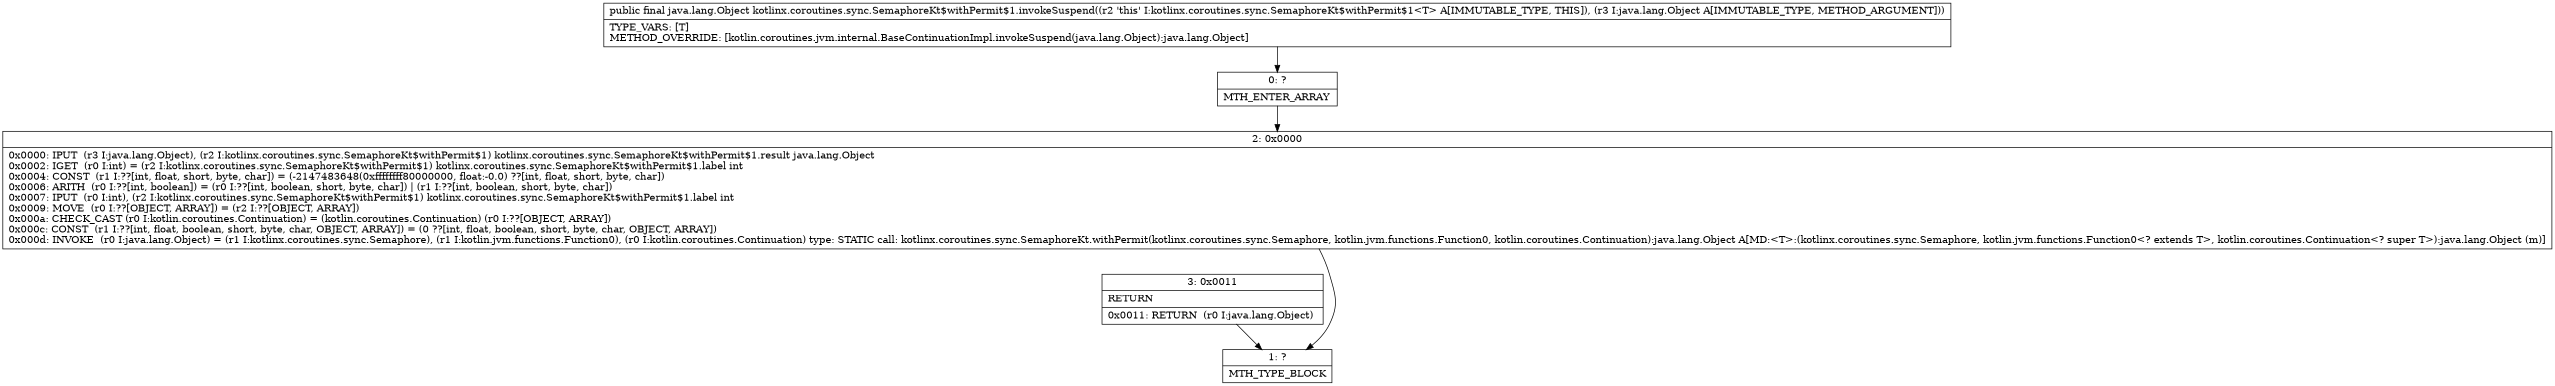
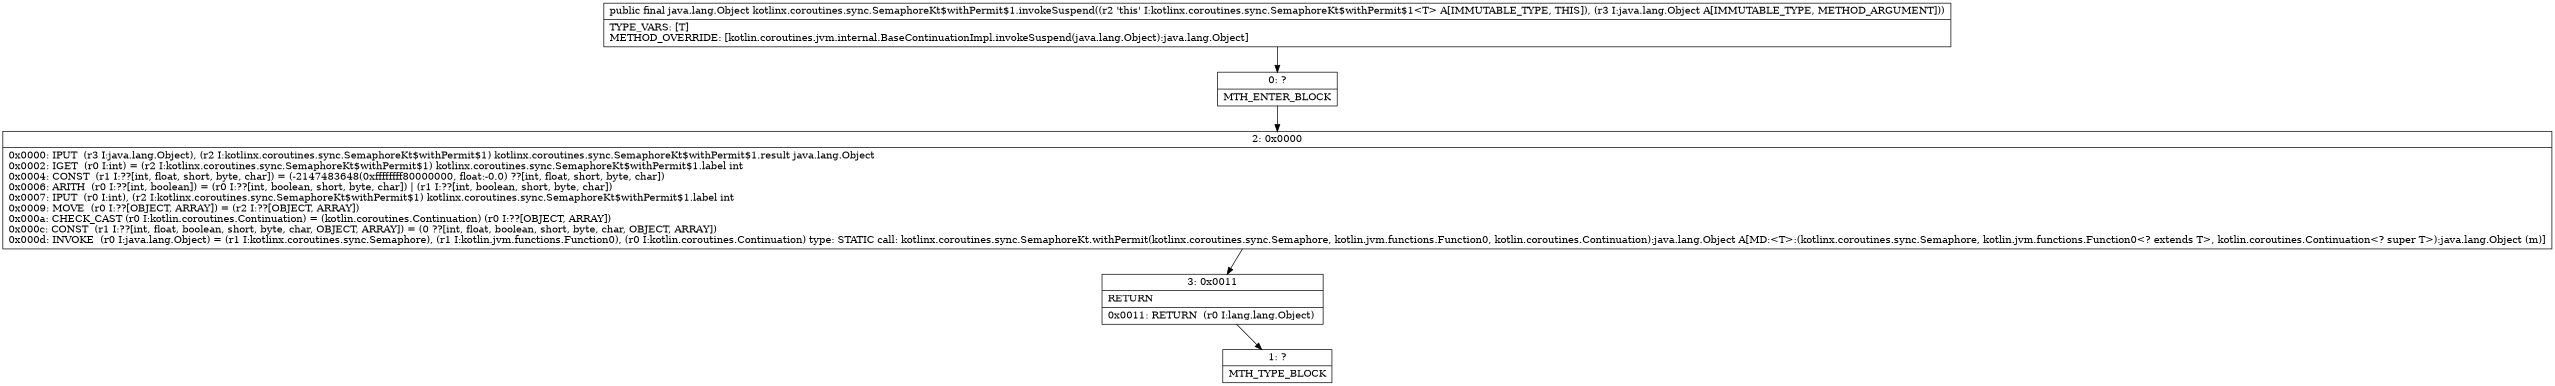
(1276, 97) -> (1277, 97)
(1335, 299) -> (1237, 259)
(1212, 315) -> (1213, 315)
